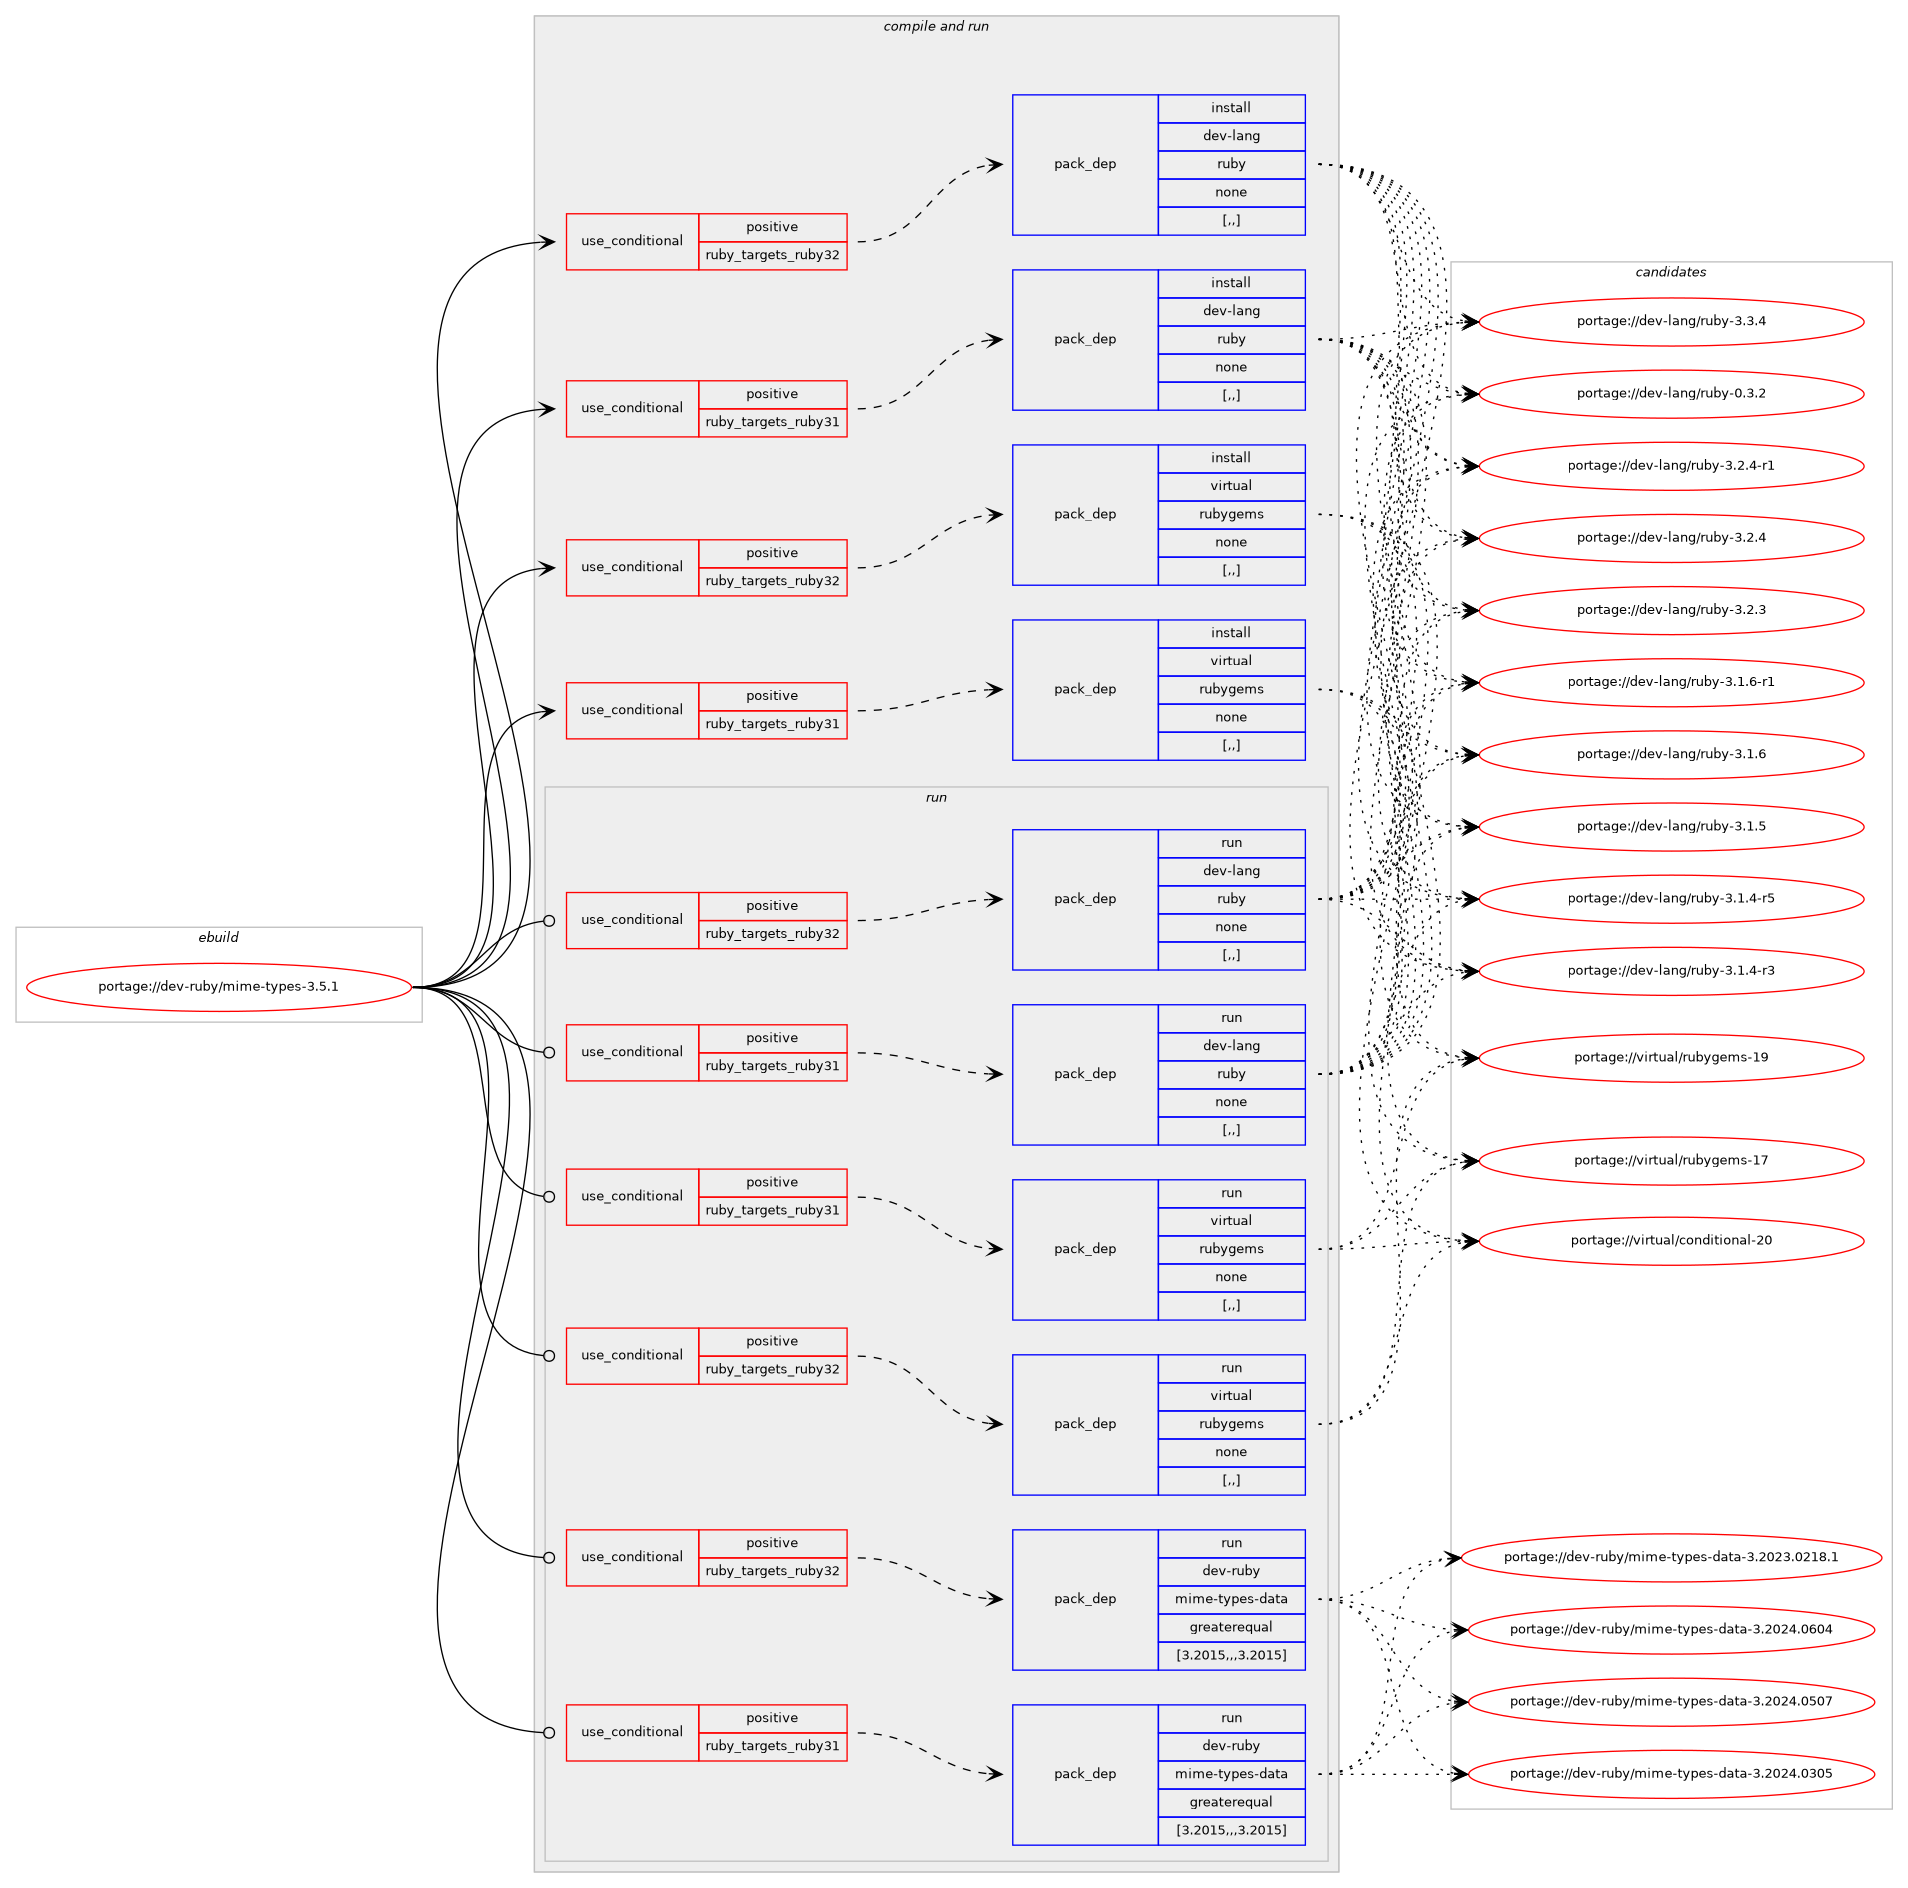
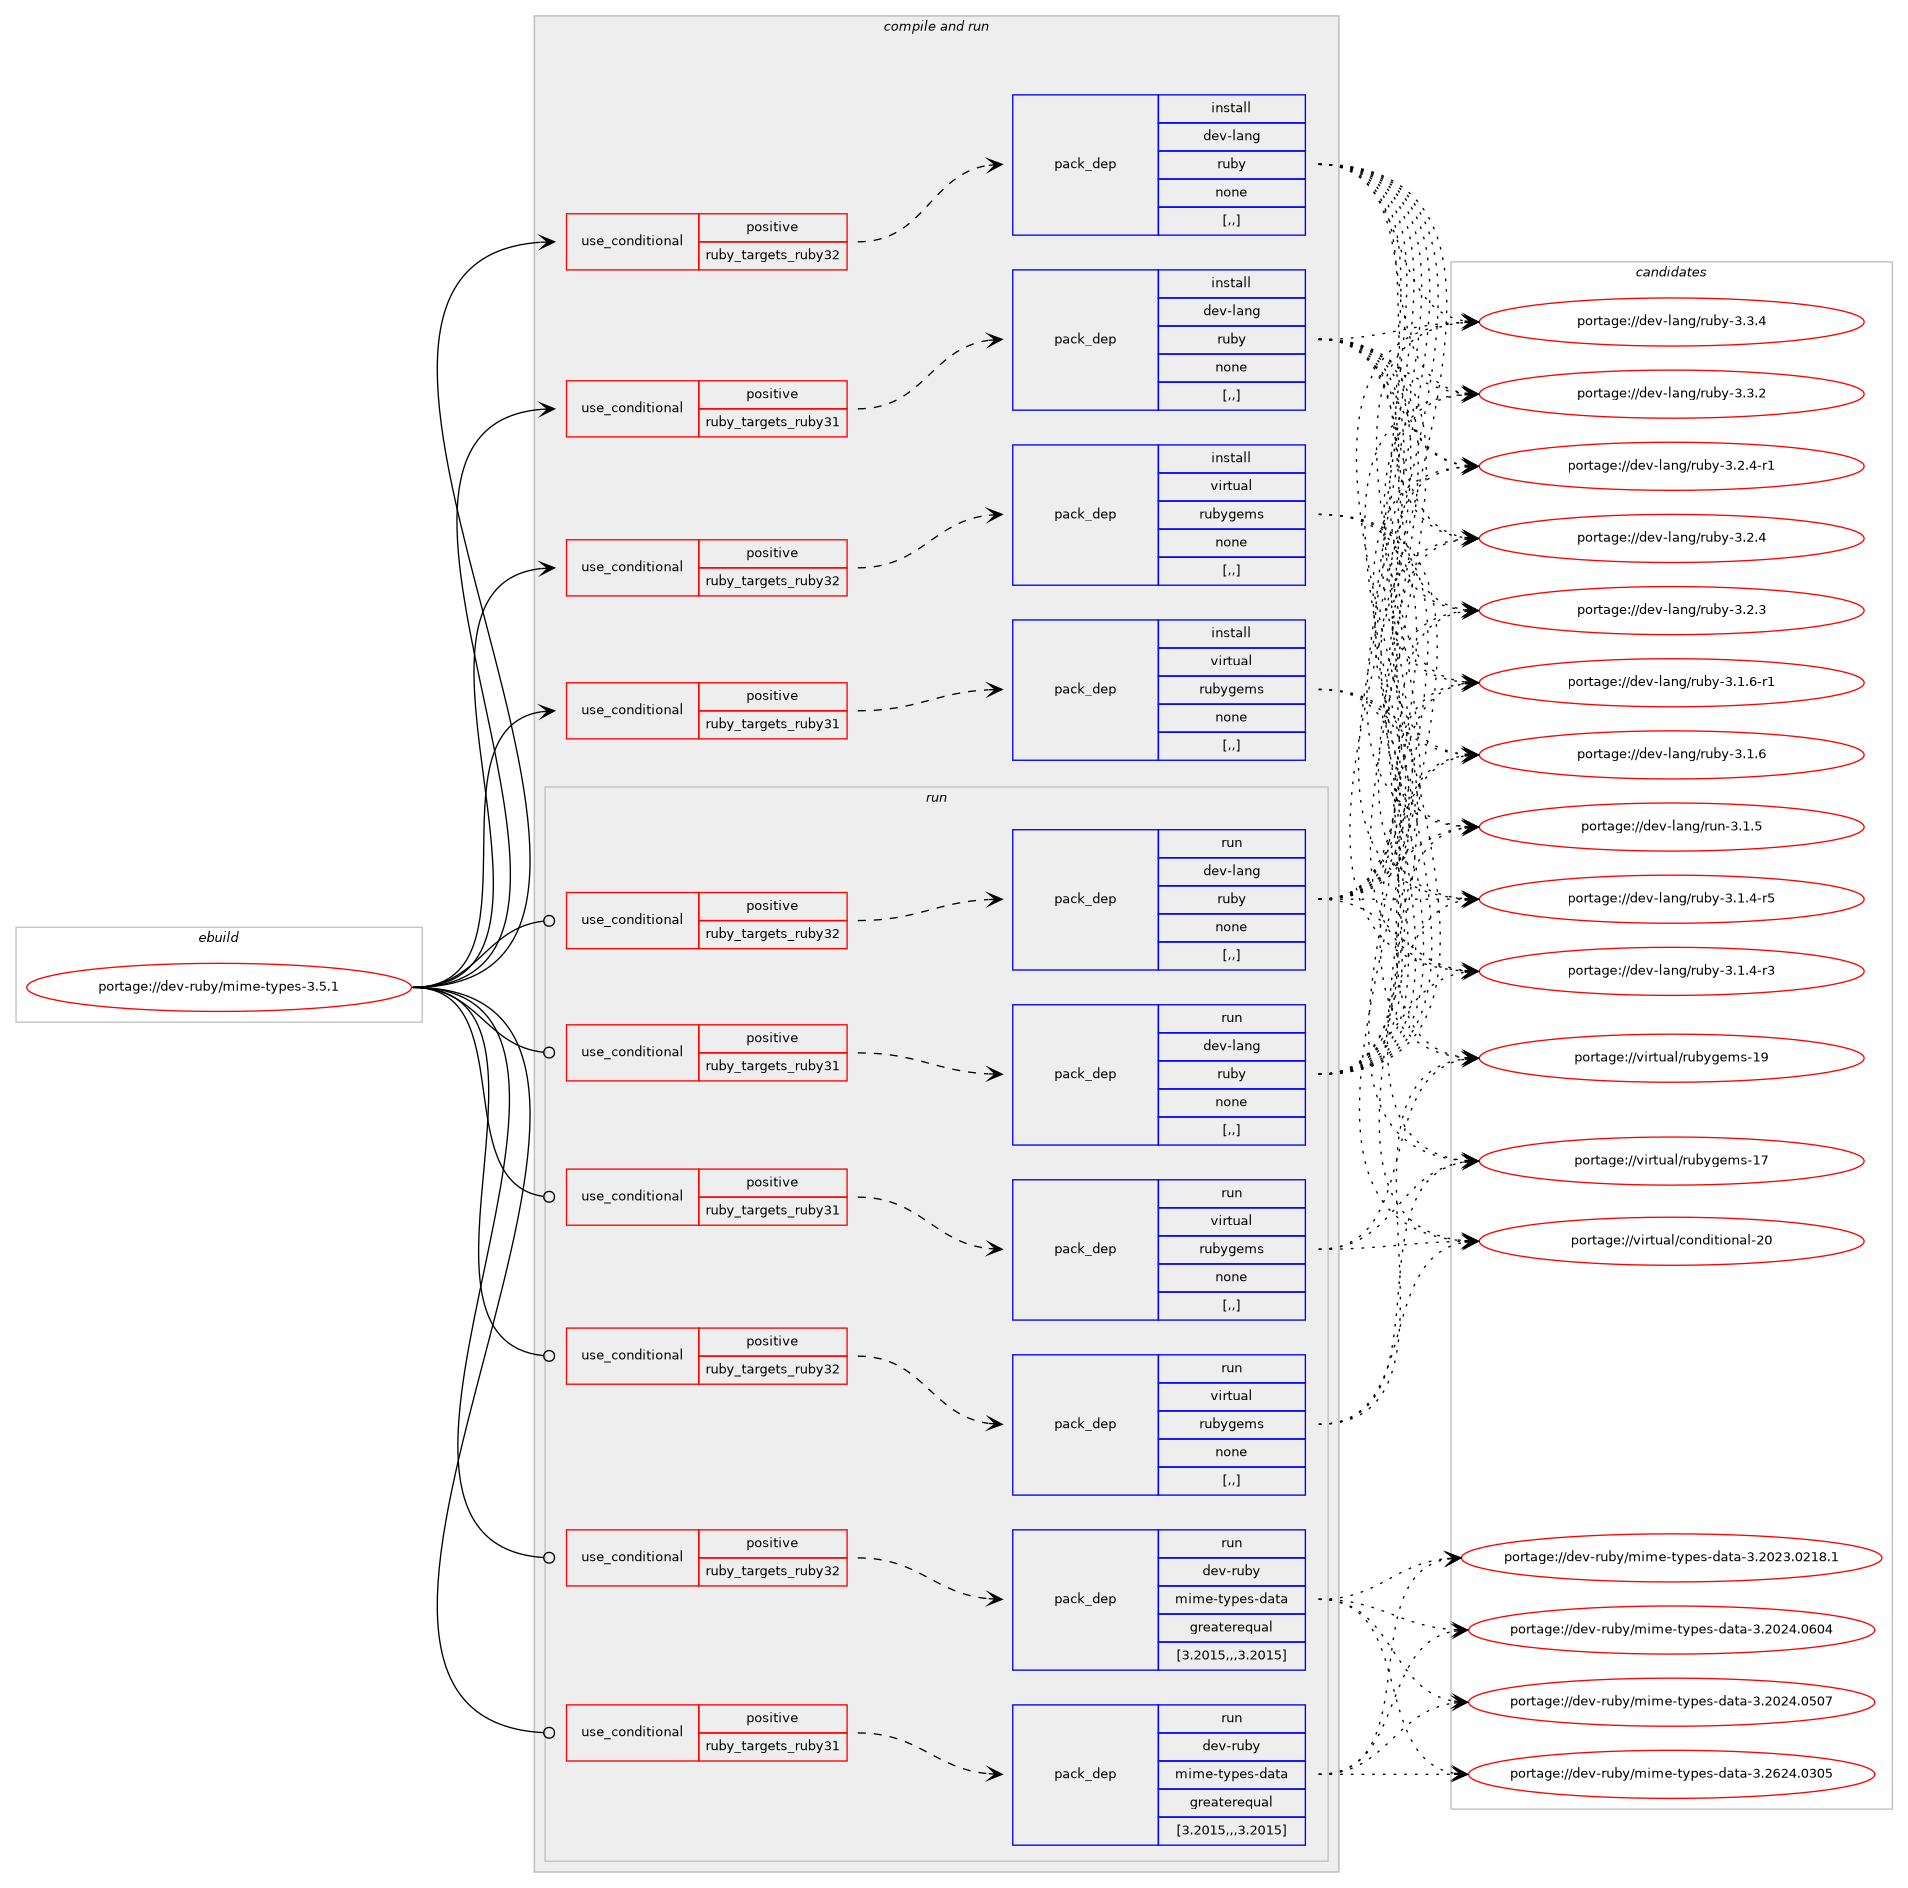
(1672, 394) -> (1672, 394)
(1672, 827) -> (1672, 827)
(1672, 1774) -> (1672, 1774)
